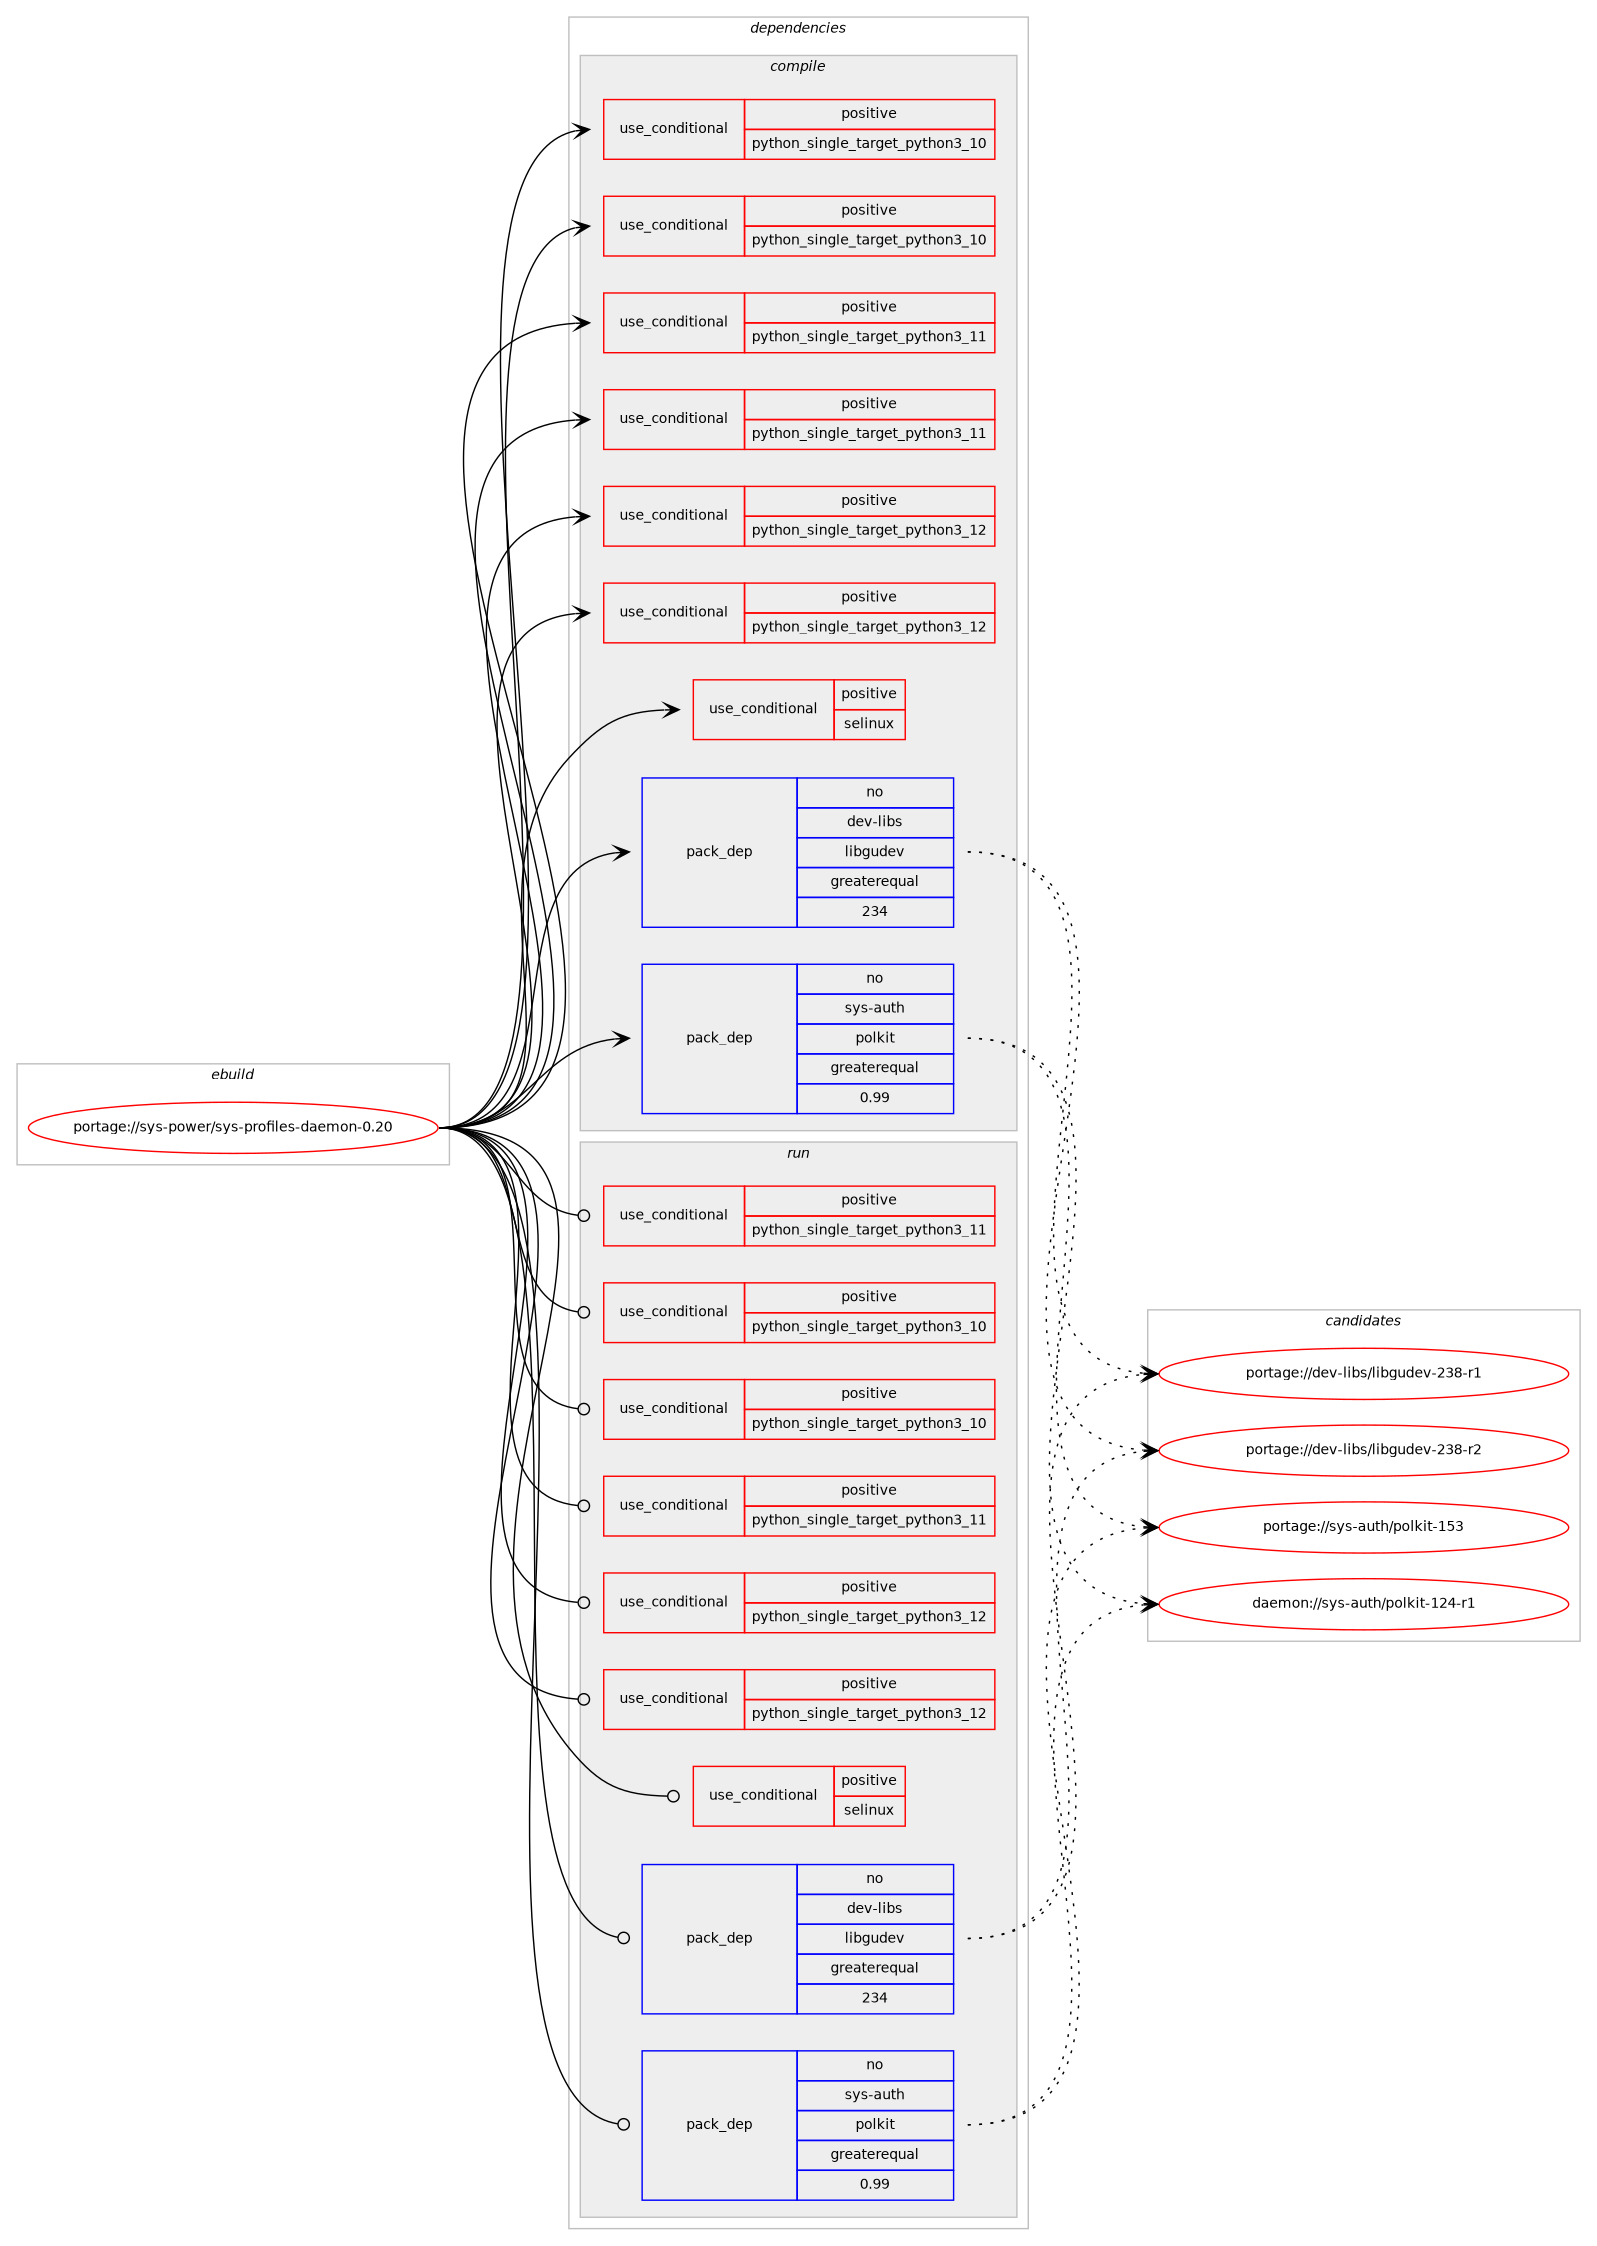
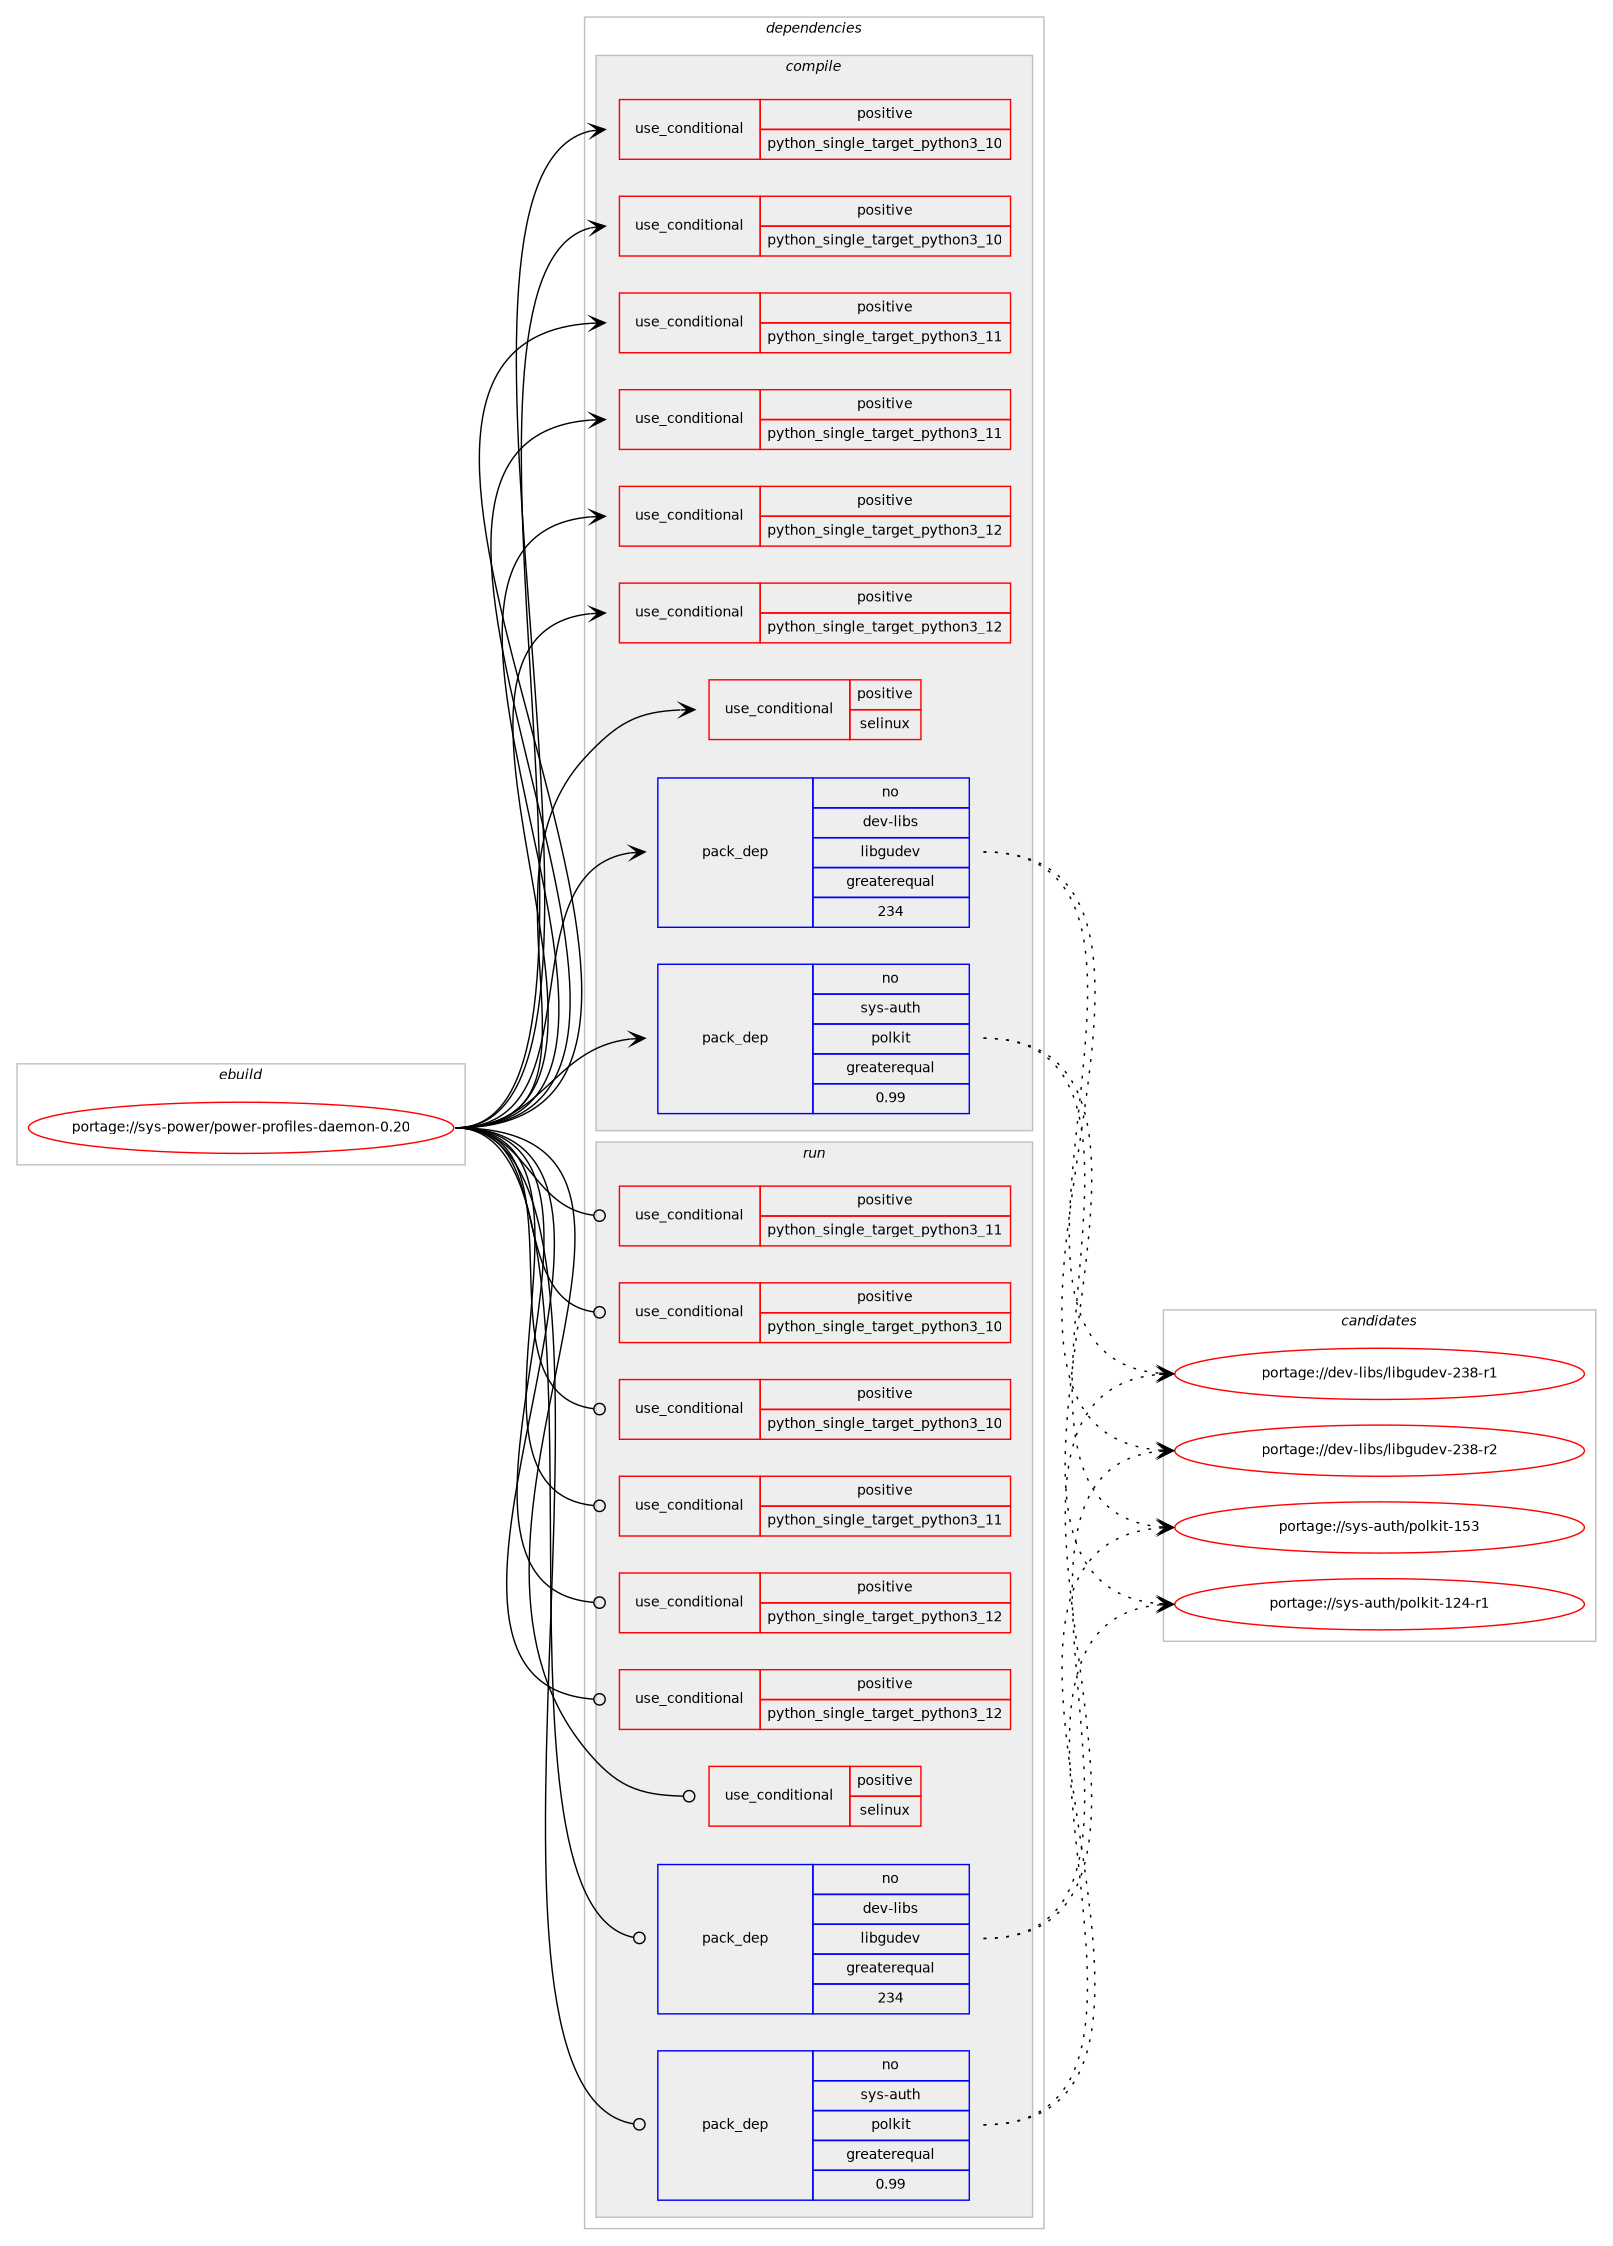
(233, 1128) -> (241, 1128)
(1364, 1604) -> (1380, 1604)
